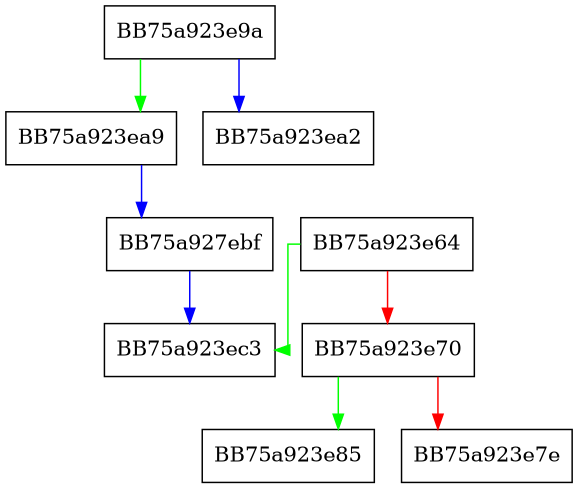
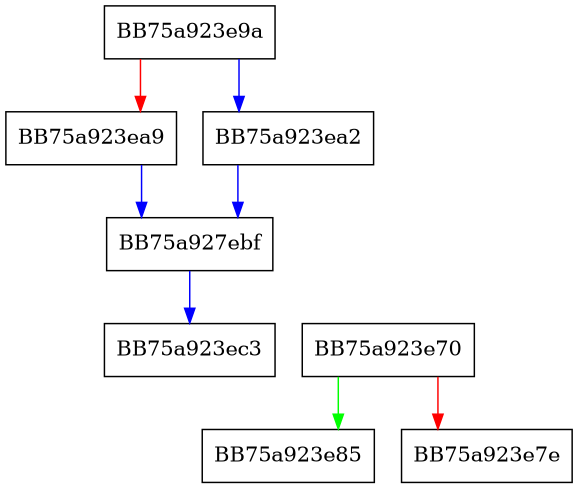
(140, 78) -> (140, 78)
none -> (238, 184)
(387, 244) -> none
